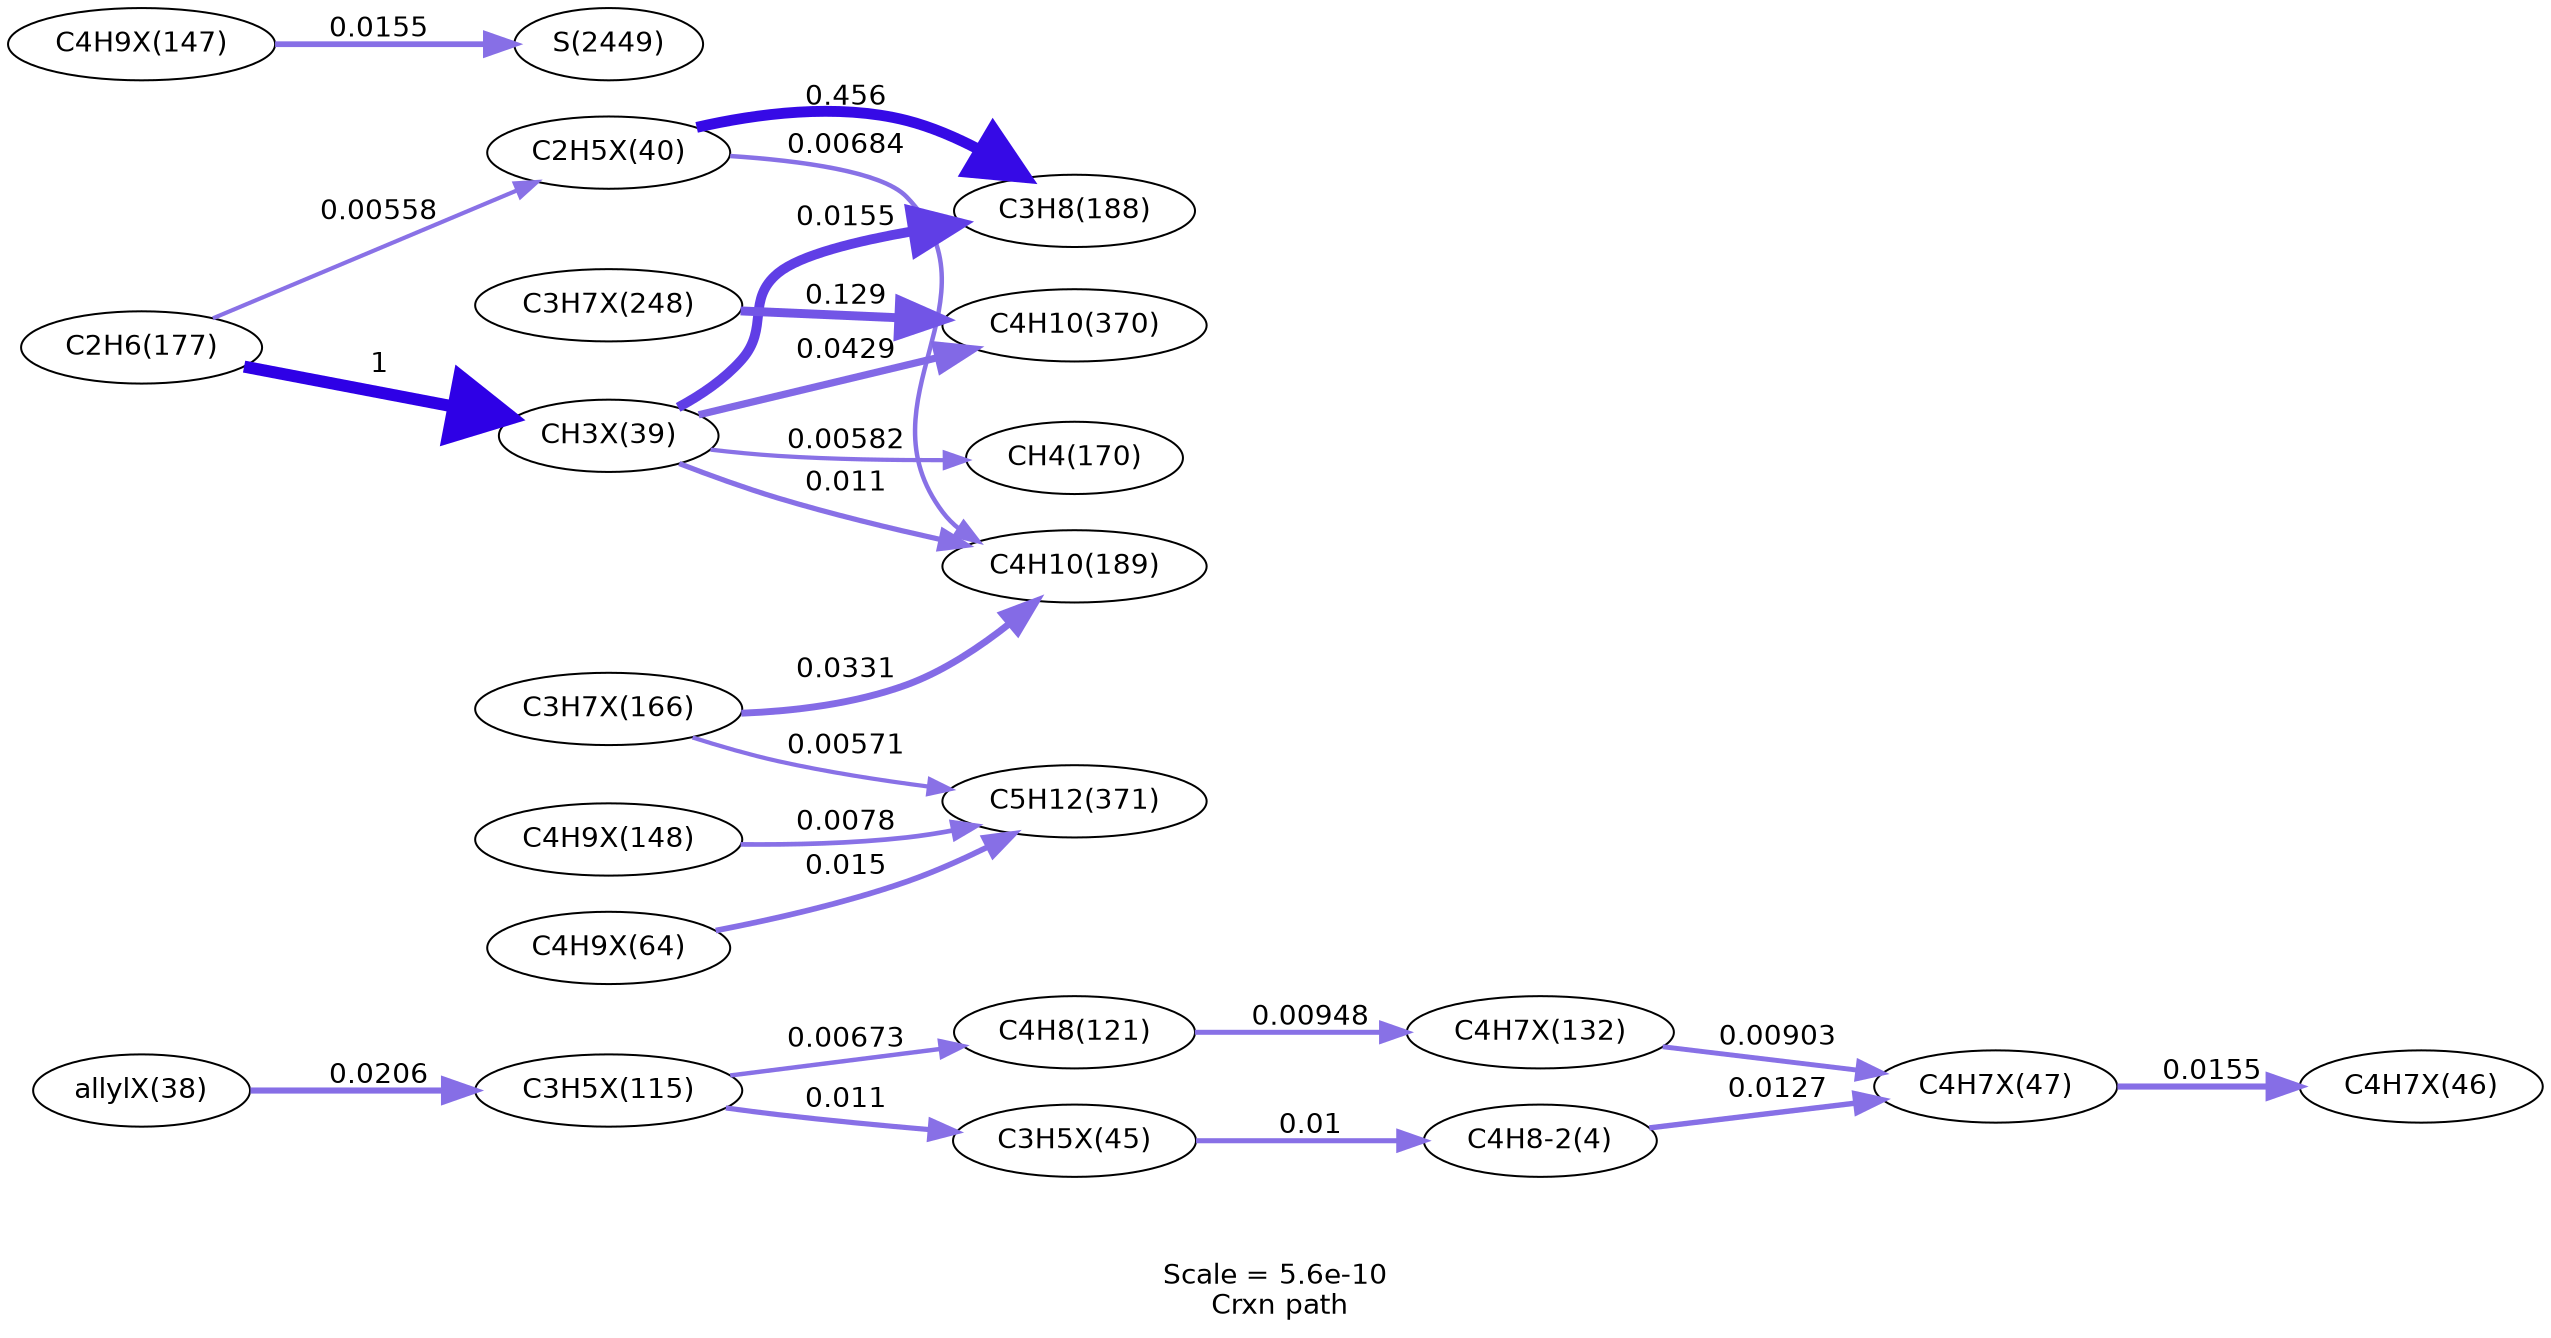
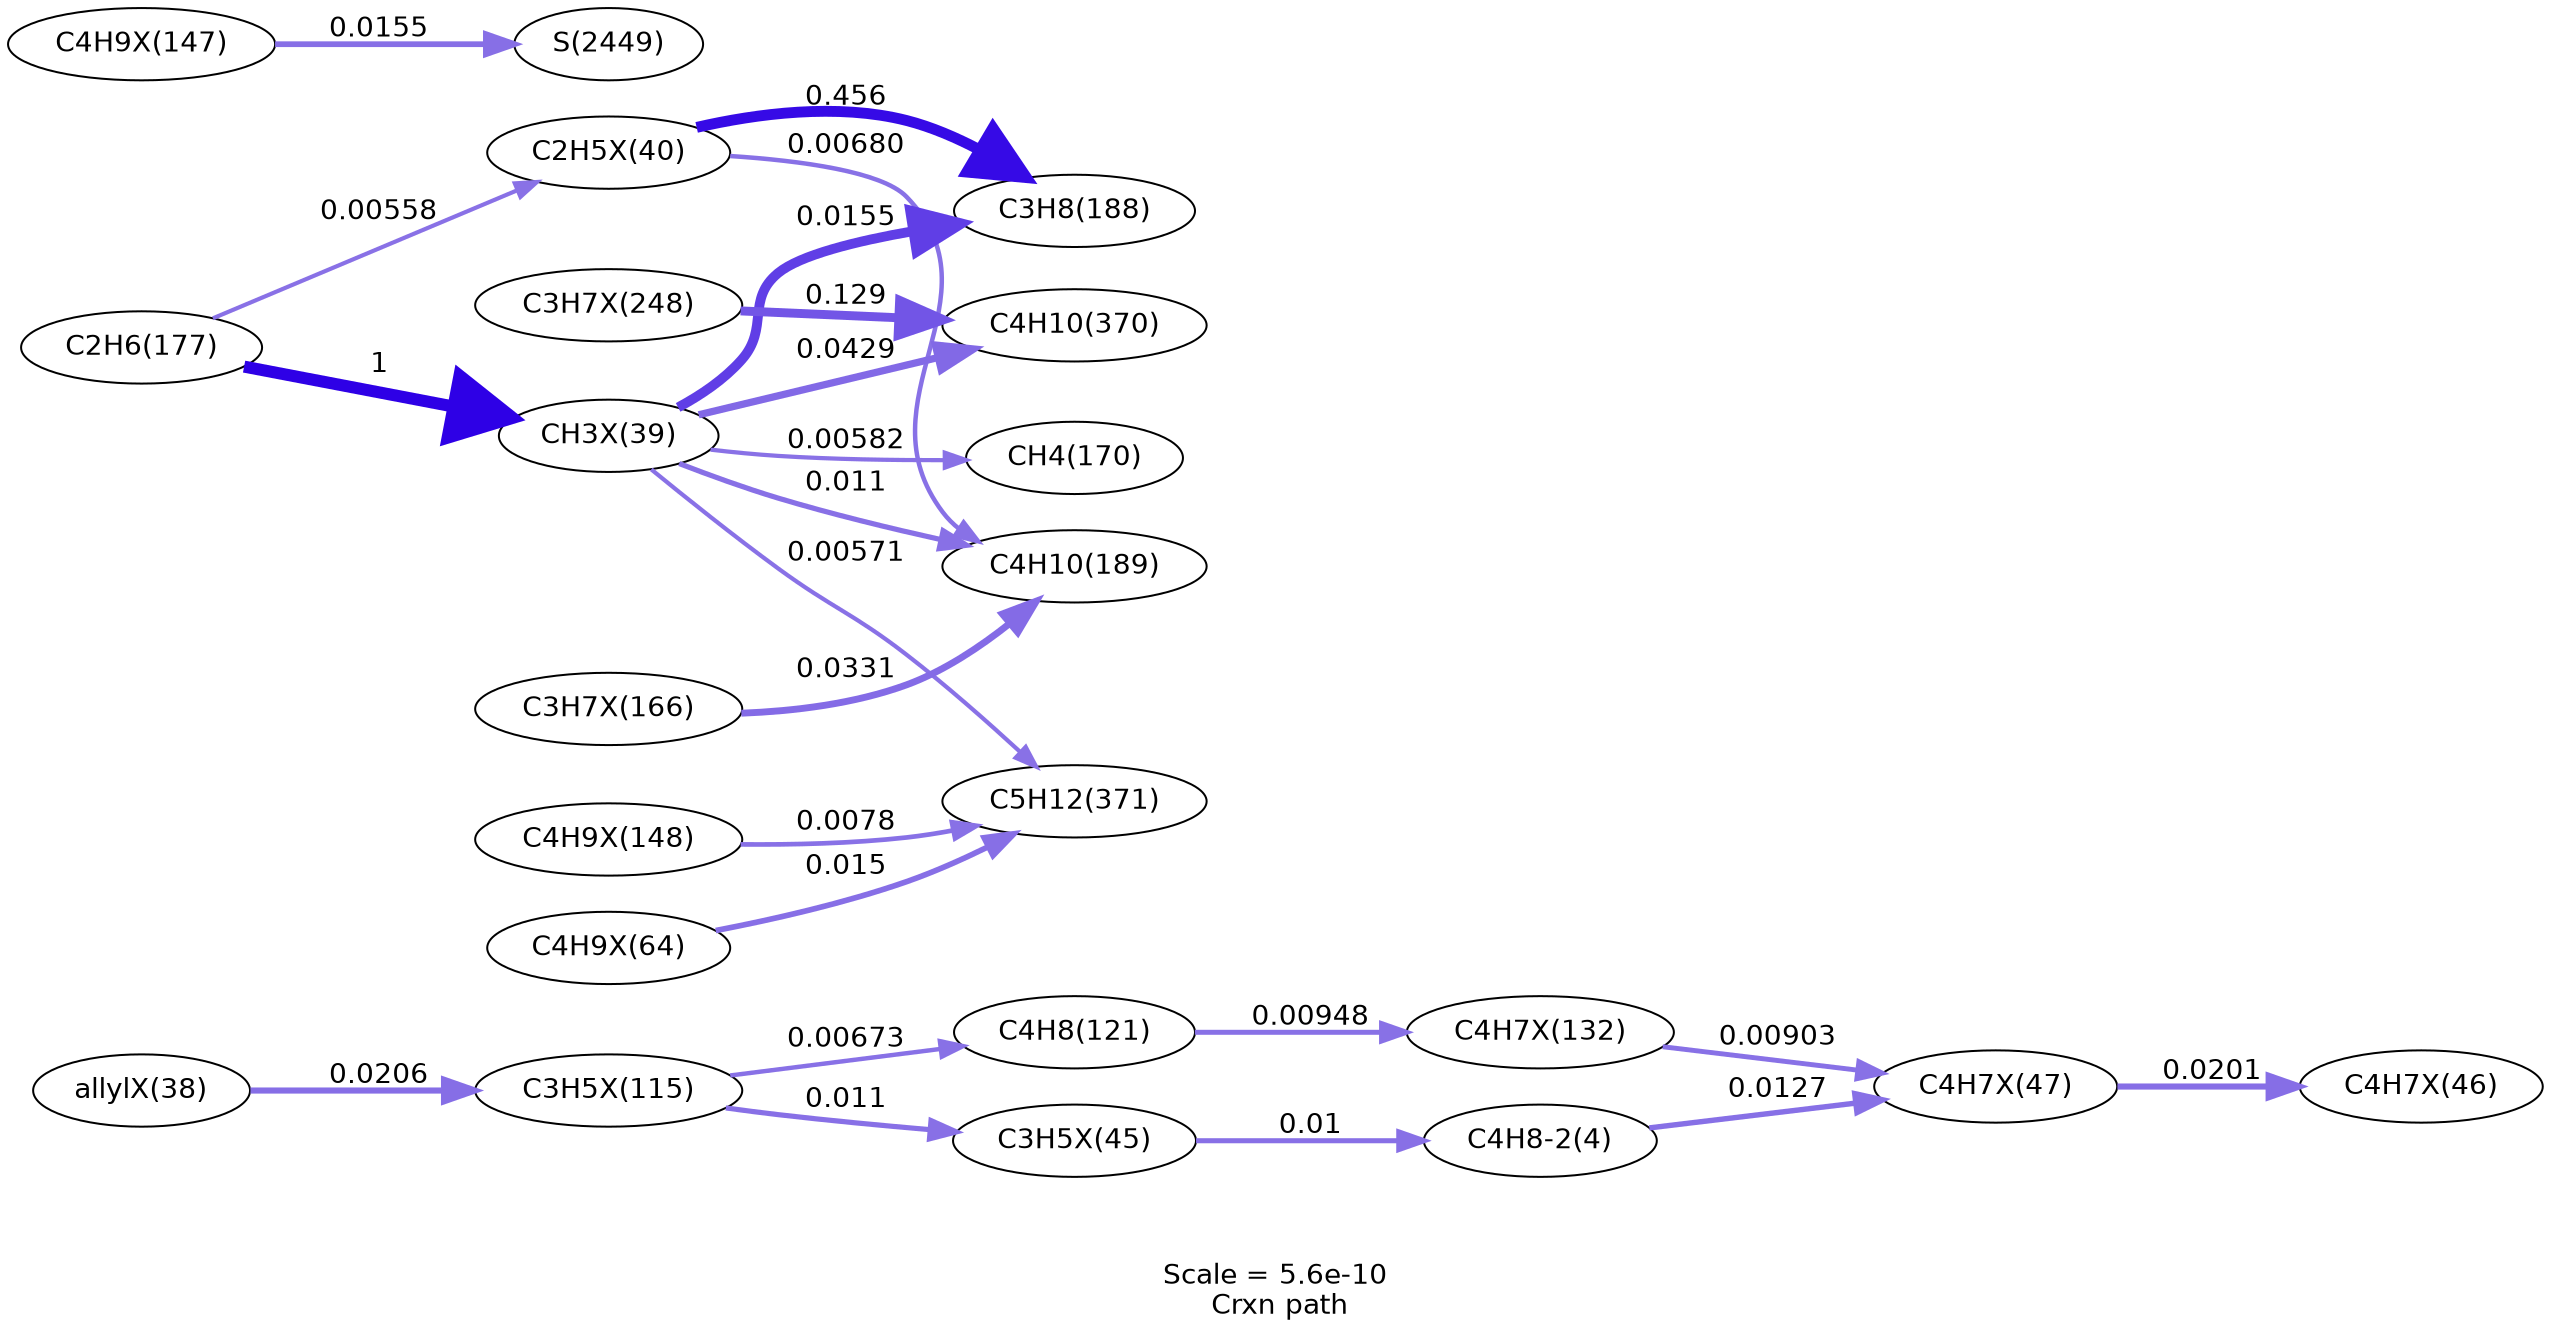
(842, 146) -> (842, 146)
(810, 768) -> (838, 608)
(2208, 1071) -> (2208, 1071)
